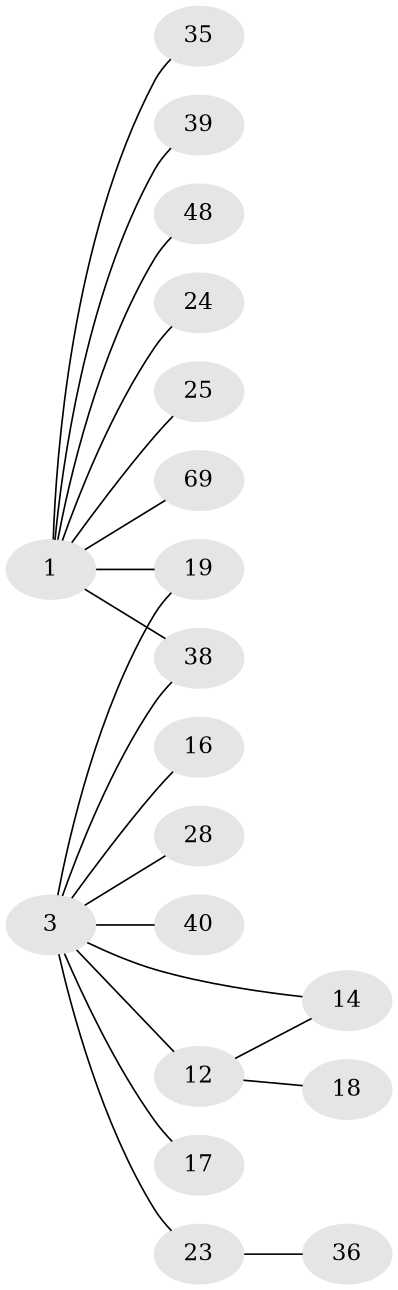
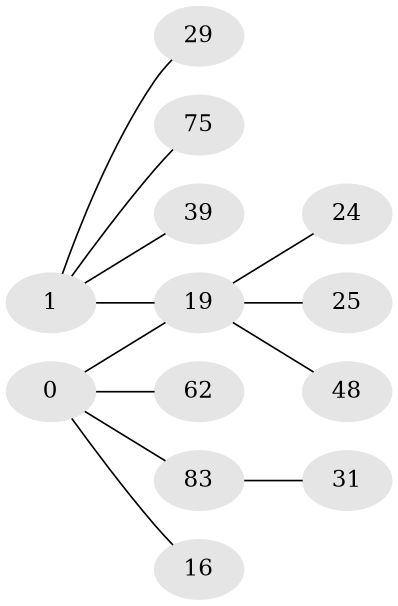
(199, 36) -> (199, 125)
(99, 382) -> (273, 347)
(109, 429) -> (273, 258)
(121, 478) -> (273, 303)
(199, 481) -> (199, 36)
(199, 658) -> none
(199, 836) -> none
(51, 925) -> (51, 392)
(199, 925) -> none
(347, 1001) -> none
(199, 1076) -> (199, 392)
(347, 1090) -> none
(199, 1165) -> none
(199, 1254) -> (199, 481)
(347, 1254) -> (347, 481)
